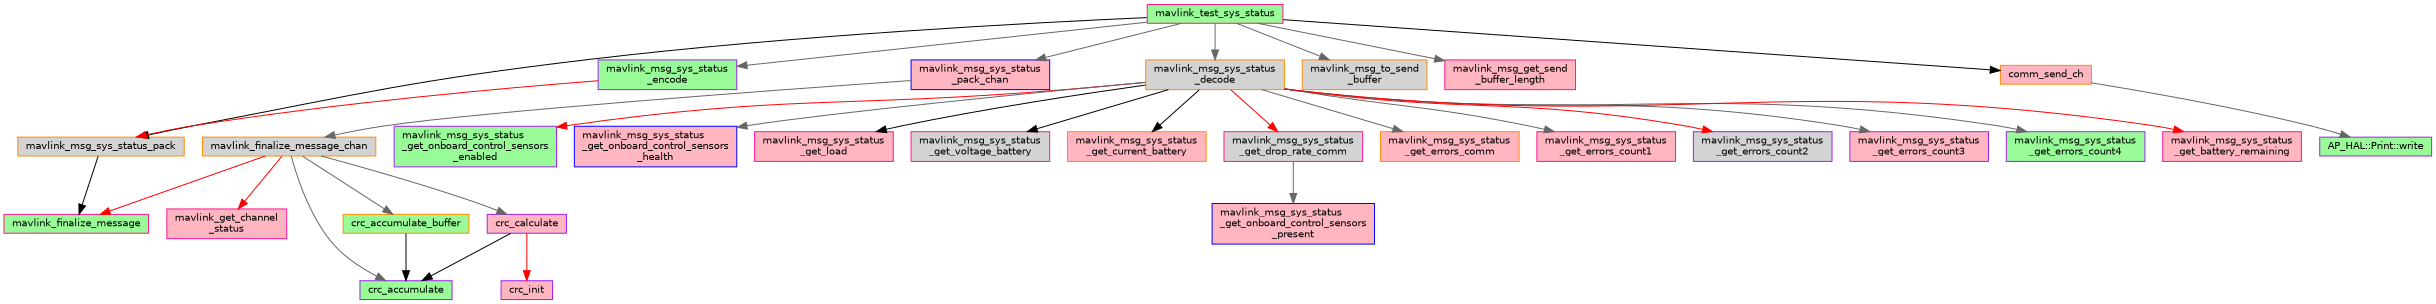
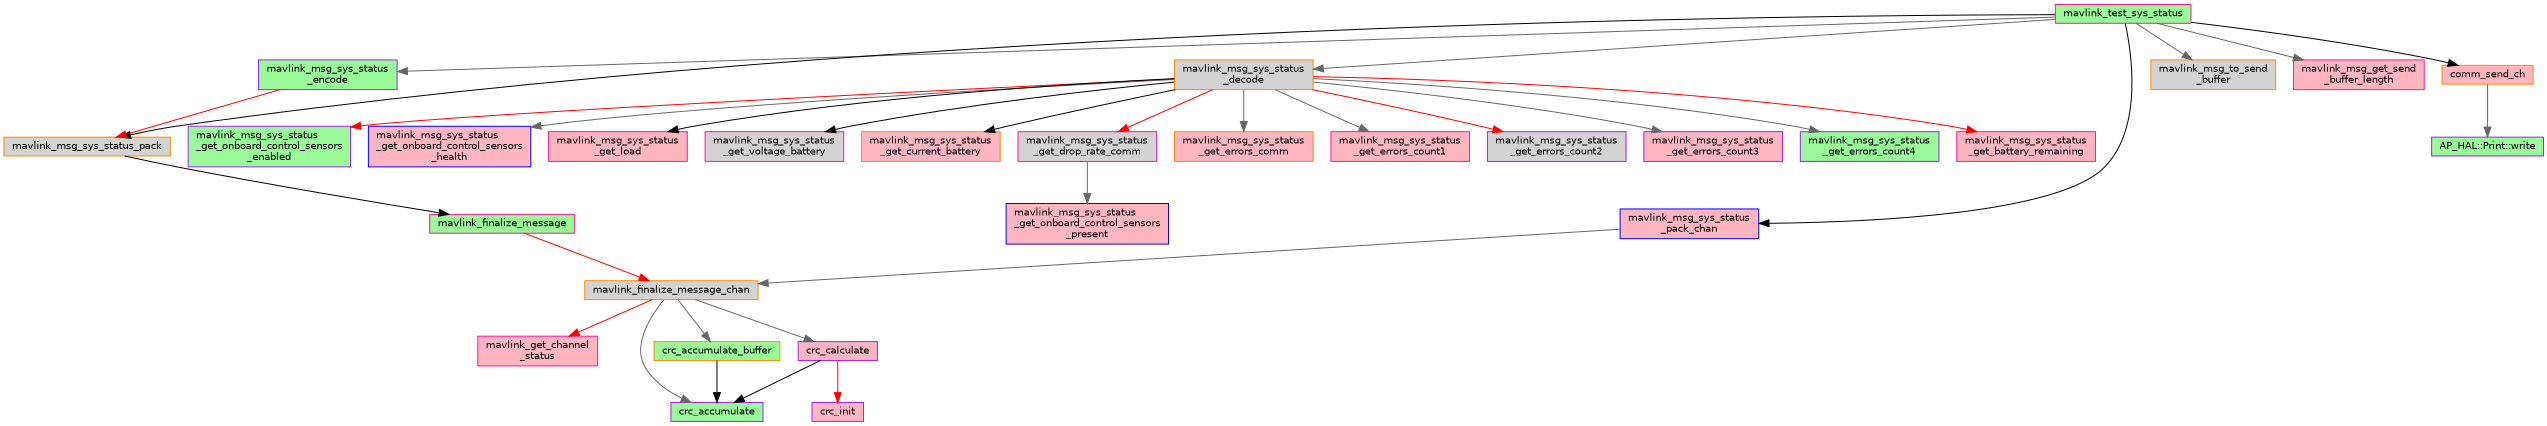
(1113, 40) -> (2015, 203)
(187, 184) -> (582, 255)
